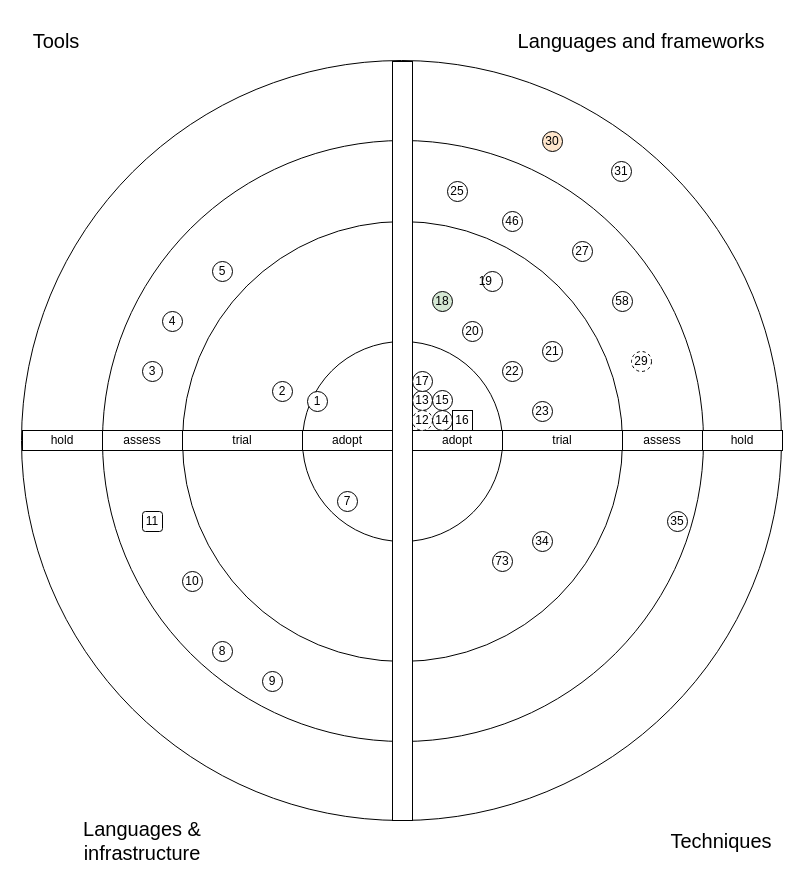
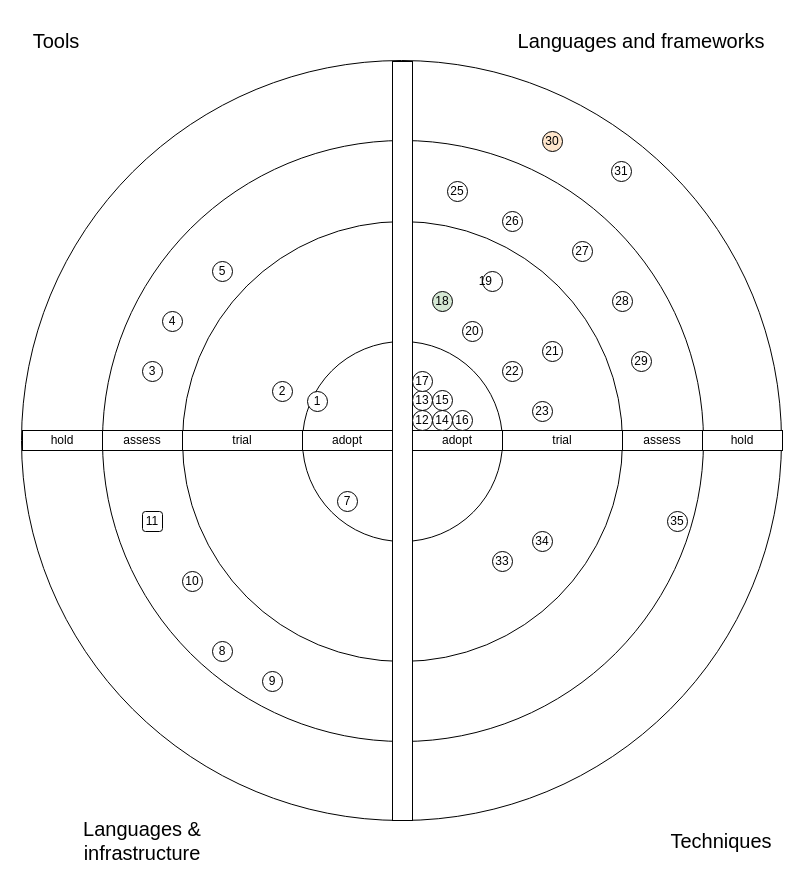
(513, 222) -> (513, 222)
(623, 302) -> (623, 302)
(642, 362) -> (642, 362)
(423, 421) -> (423, 421)
(463, 421) -> (463, 421)
(503, 562) -> (503, 562)
